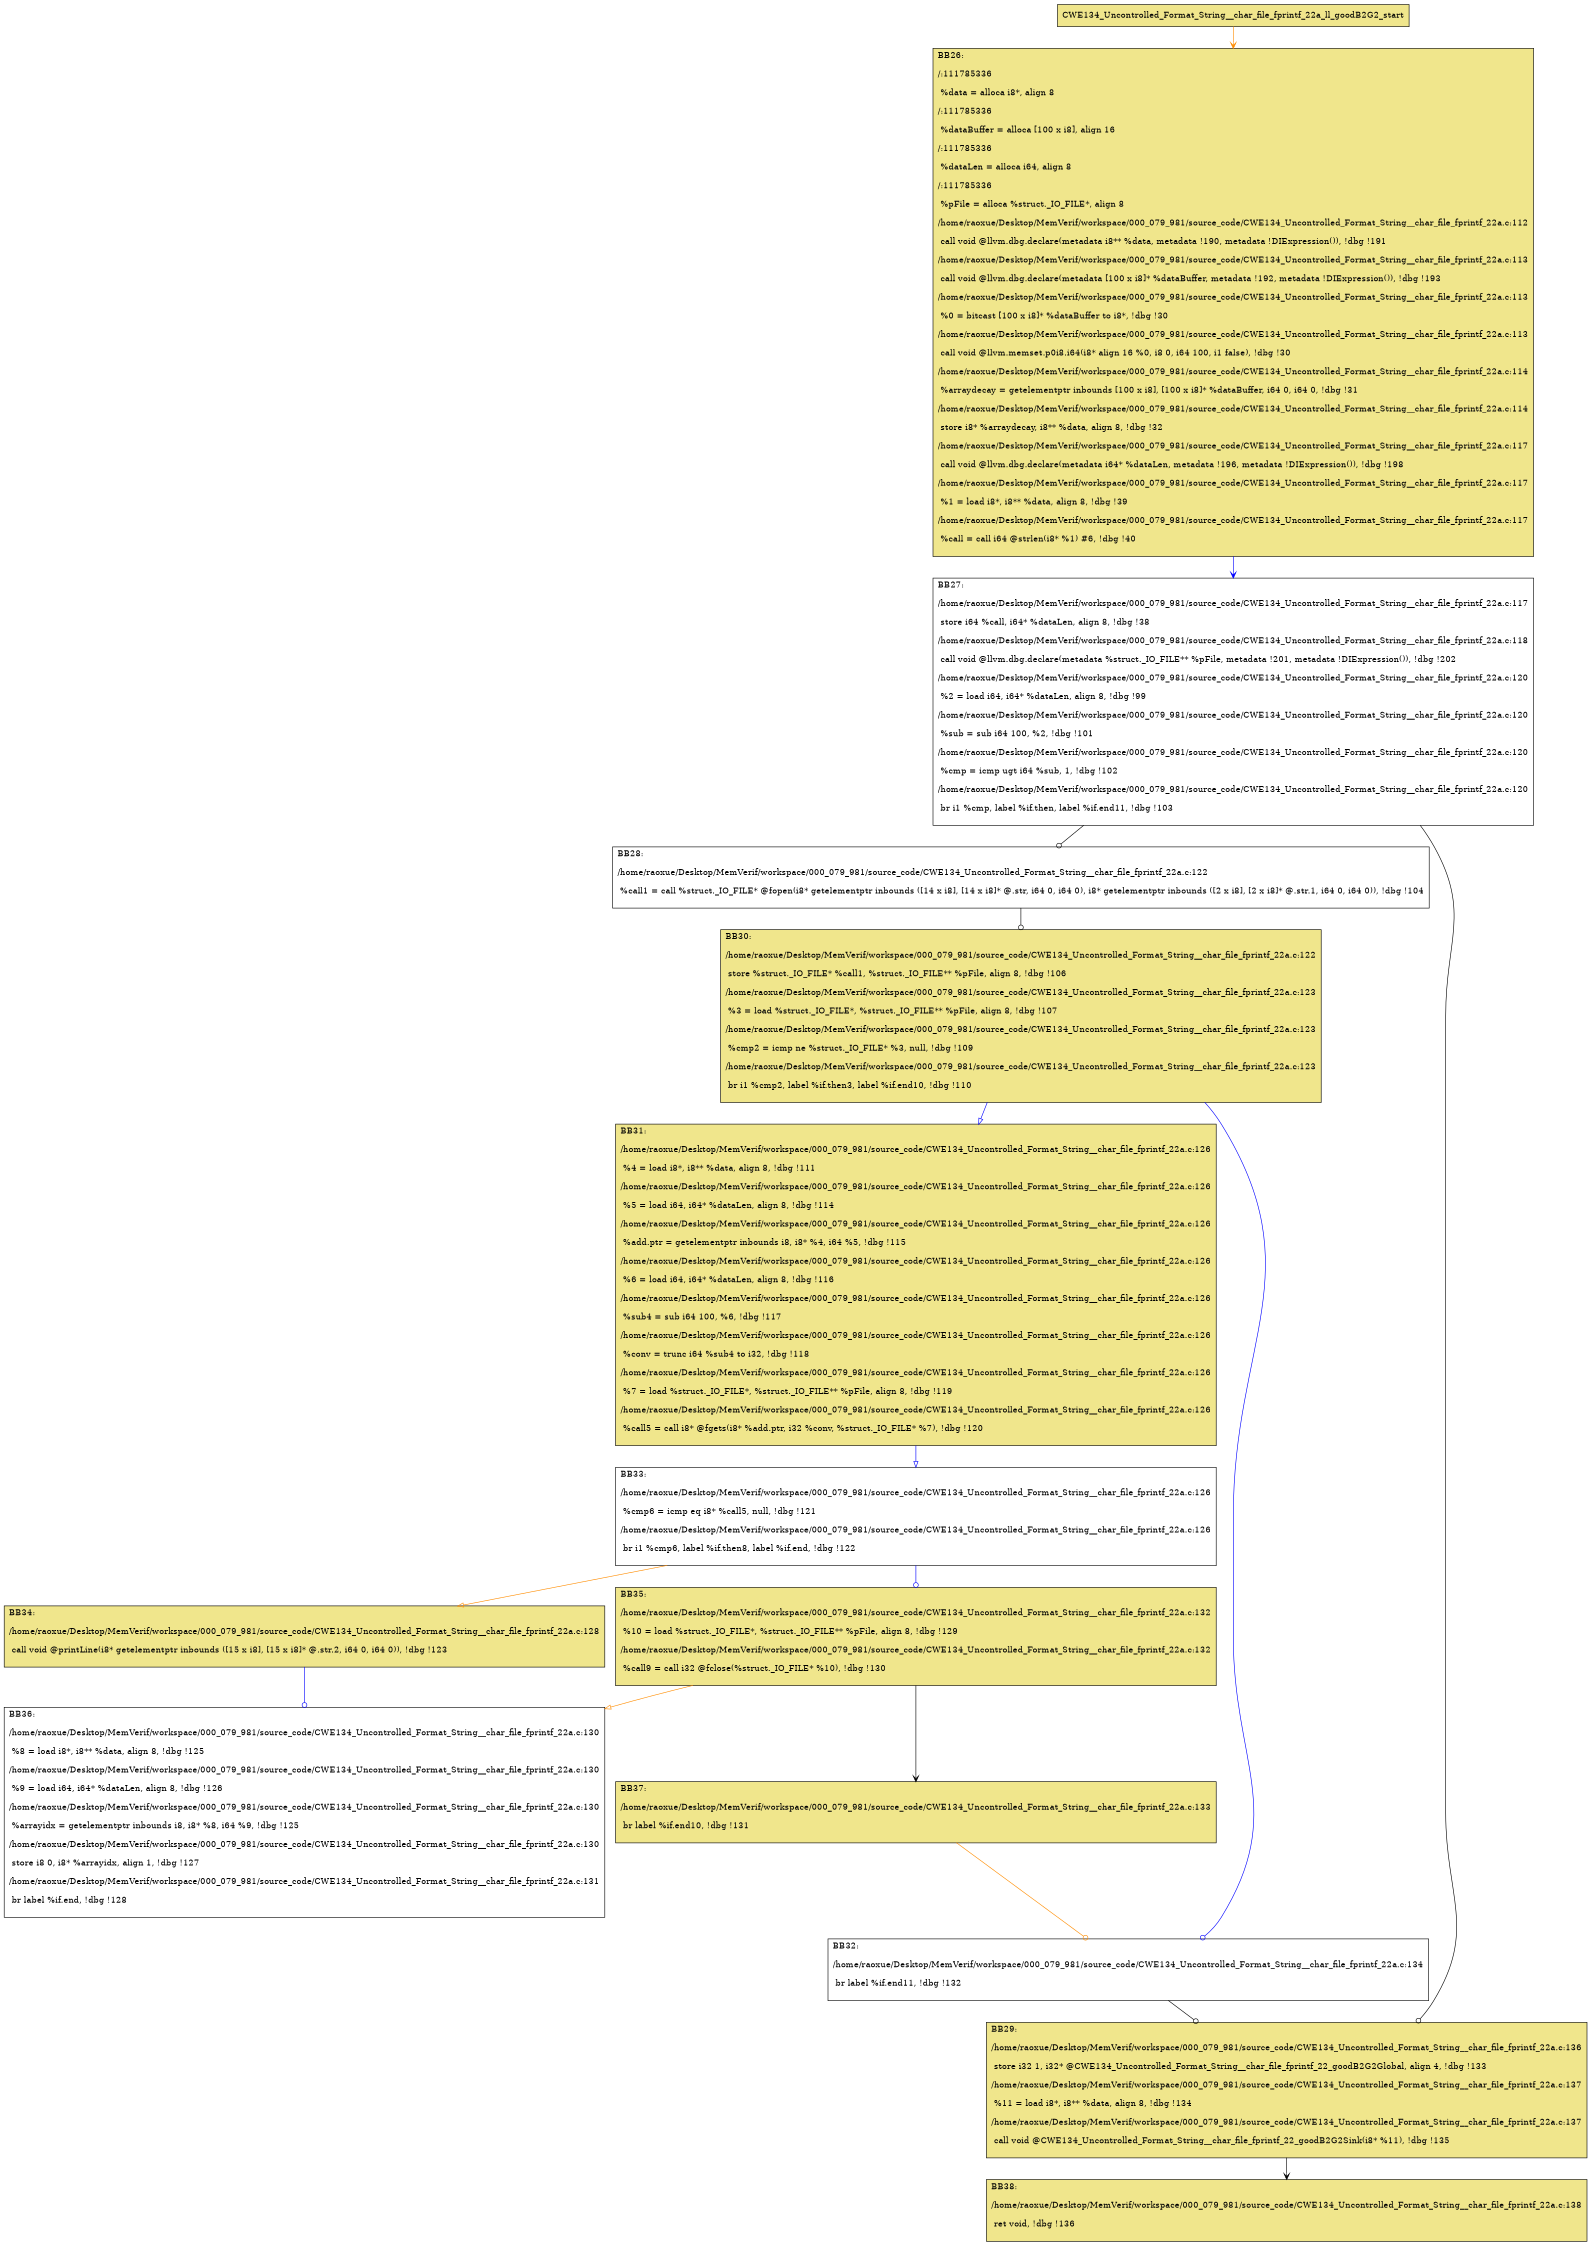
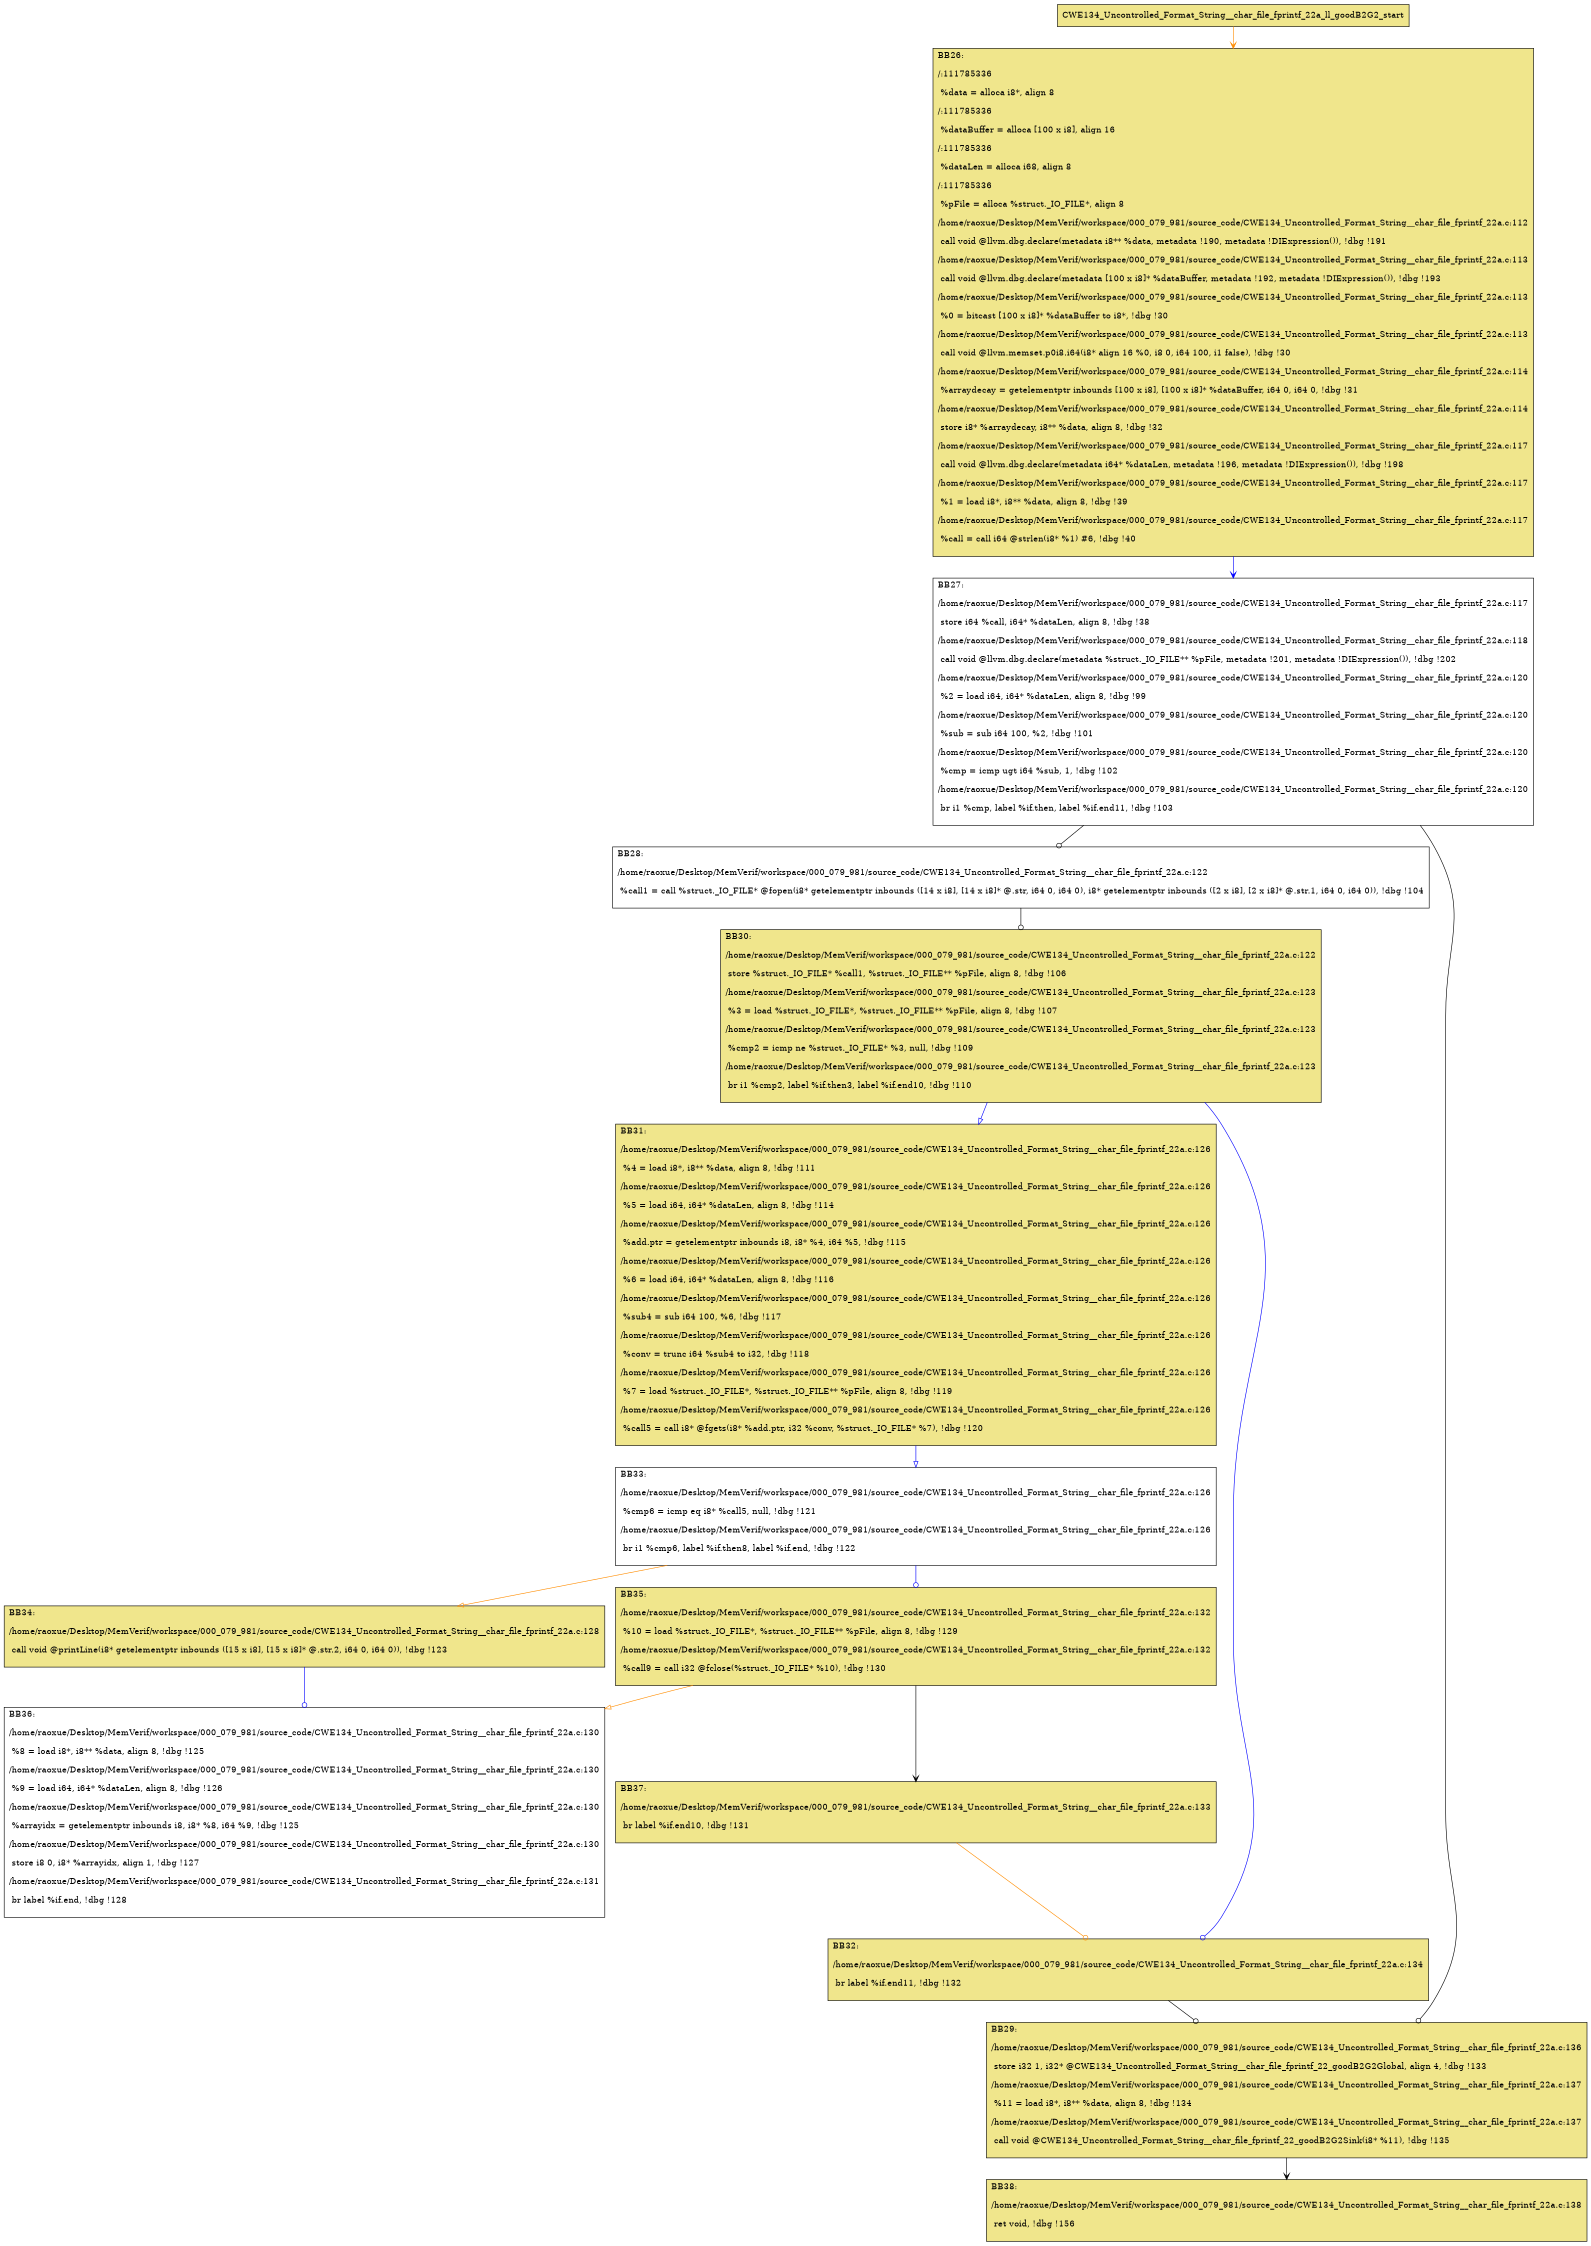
(1005, 167) -> (1005, 167)
(1128, 1970) -> (1128, 1970)
(1033, 2224) -> (1033, 2224)
